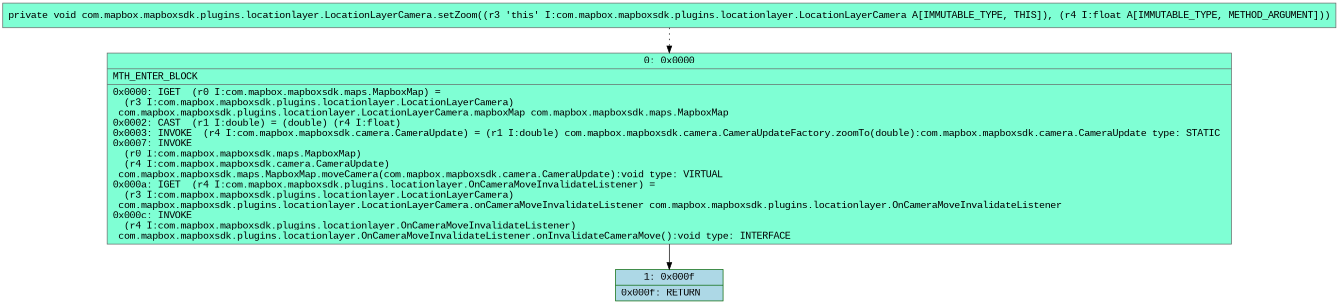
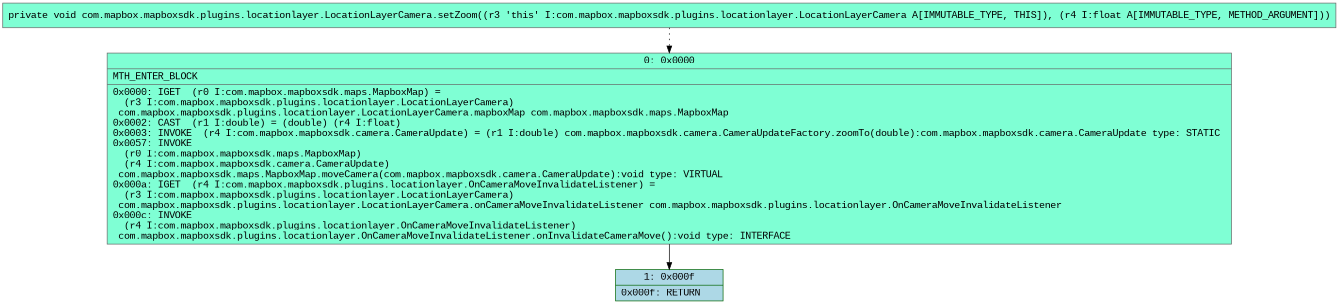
(158, 143) -> (158, 143)
